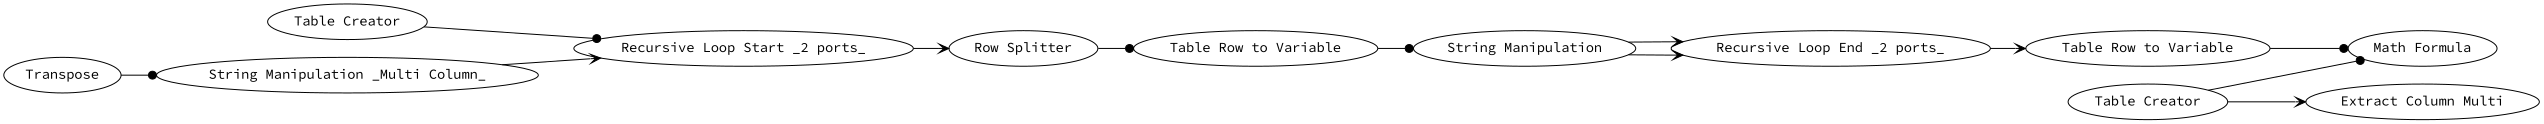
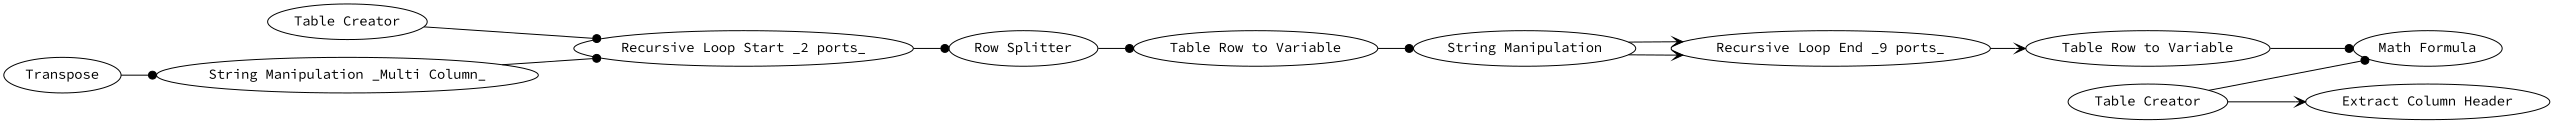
(926, 48) -> (927, 48)
(1831, 48) -> (1831, 48)
(546, 62) -> (547, 62)
(2423, 102) -> (2428, 102)
